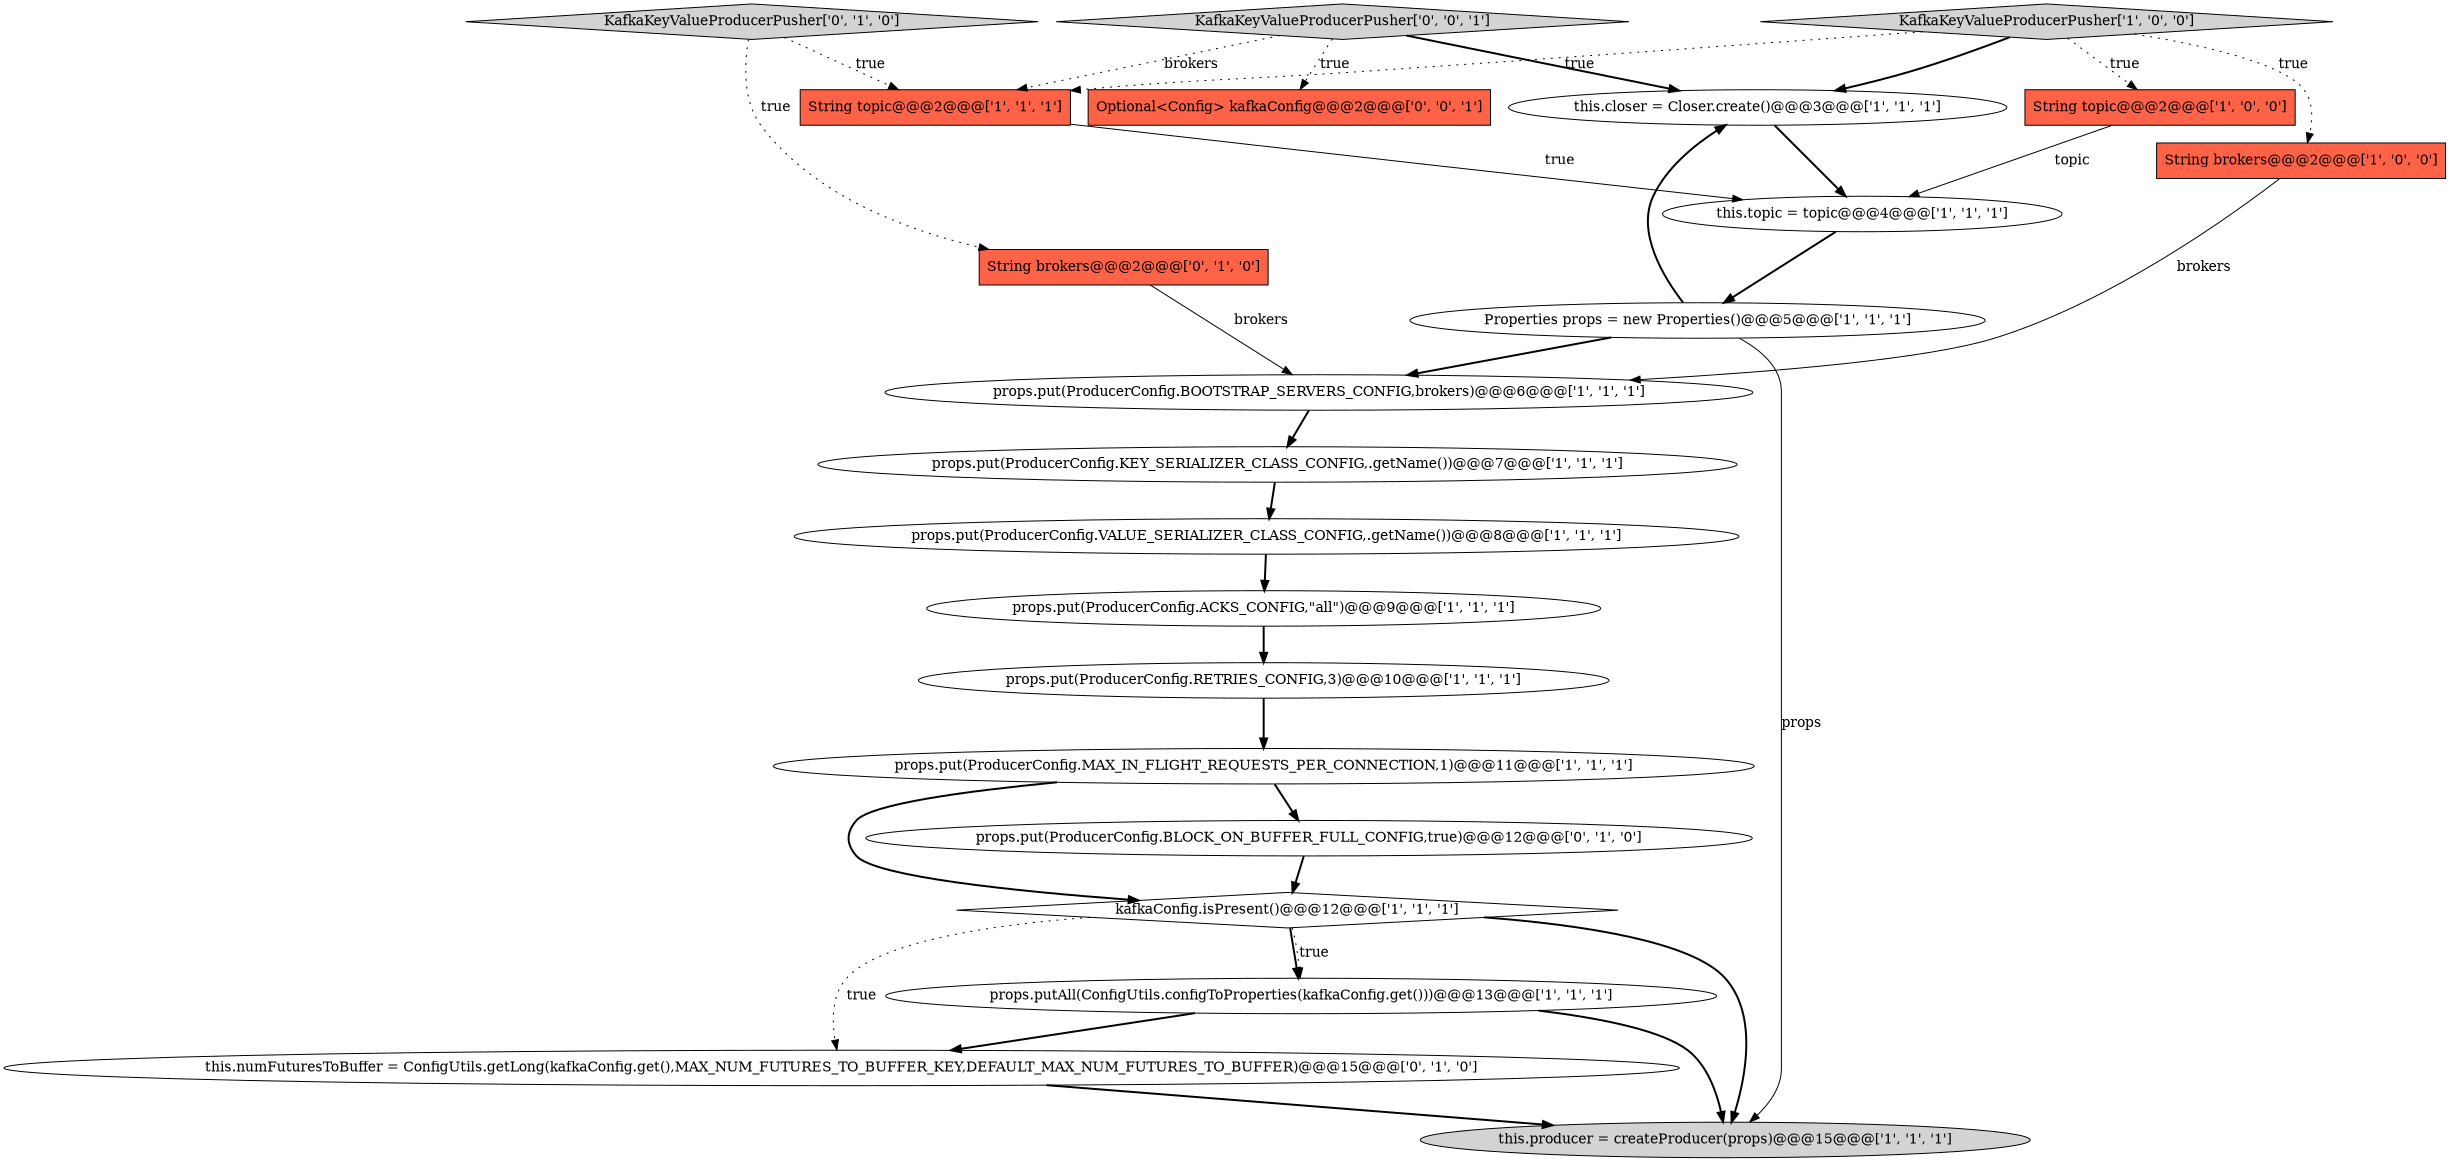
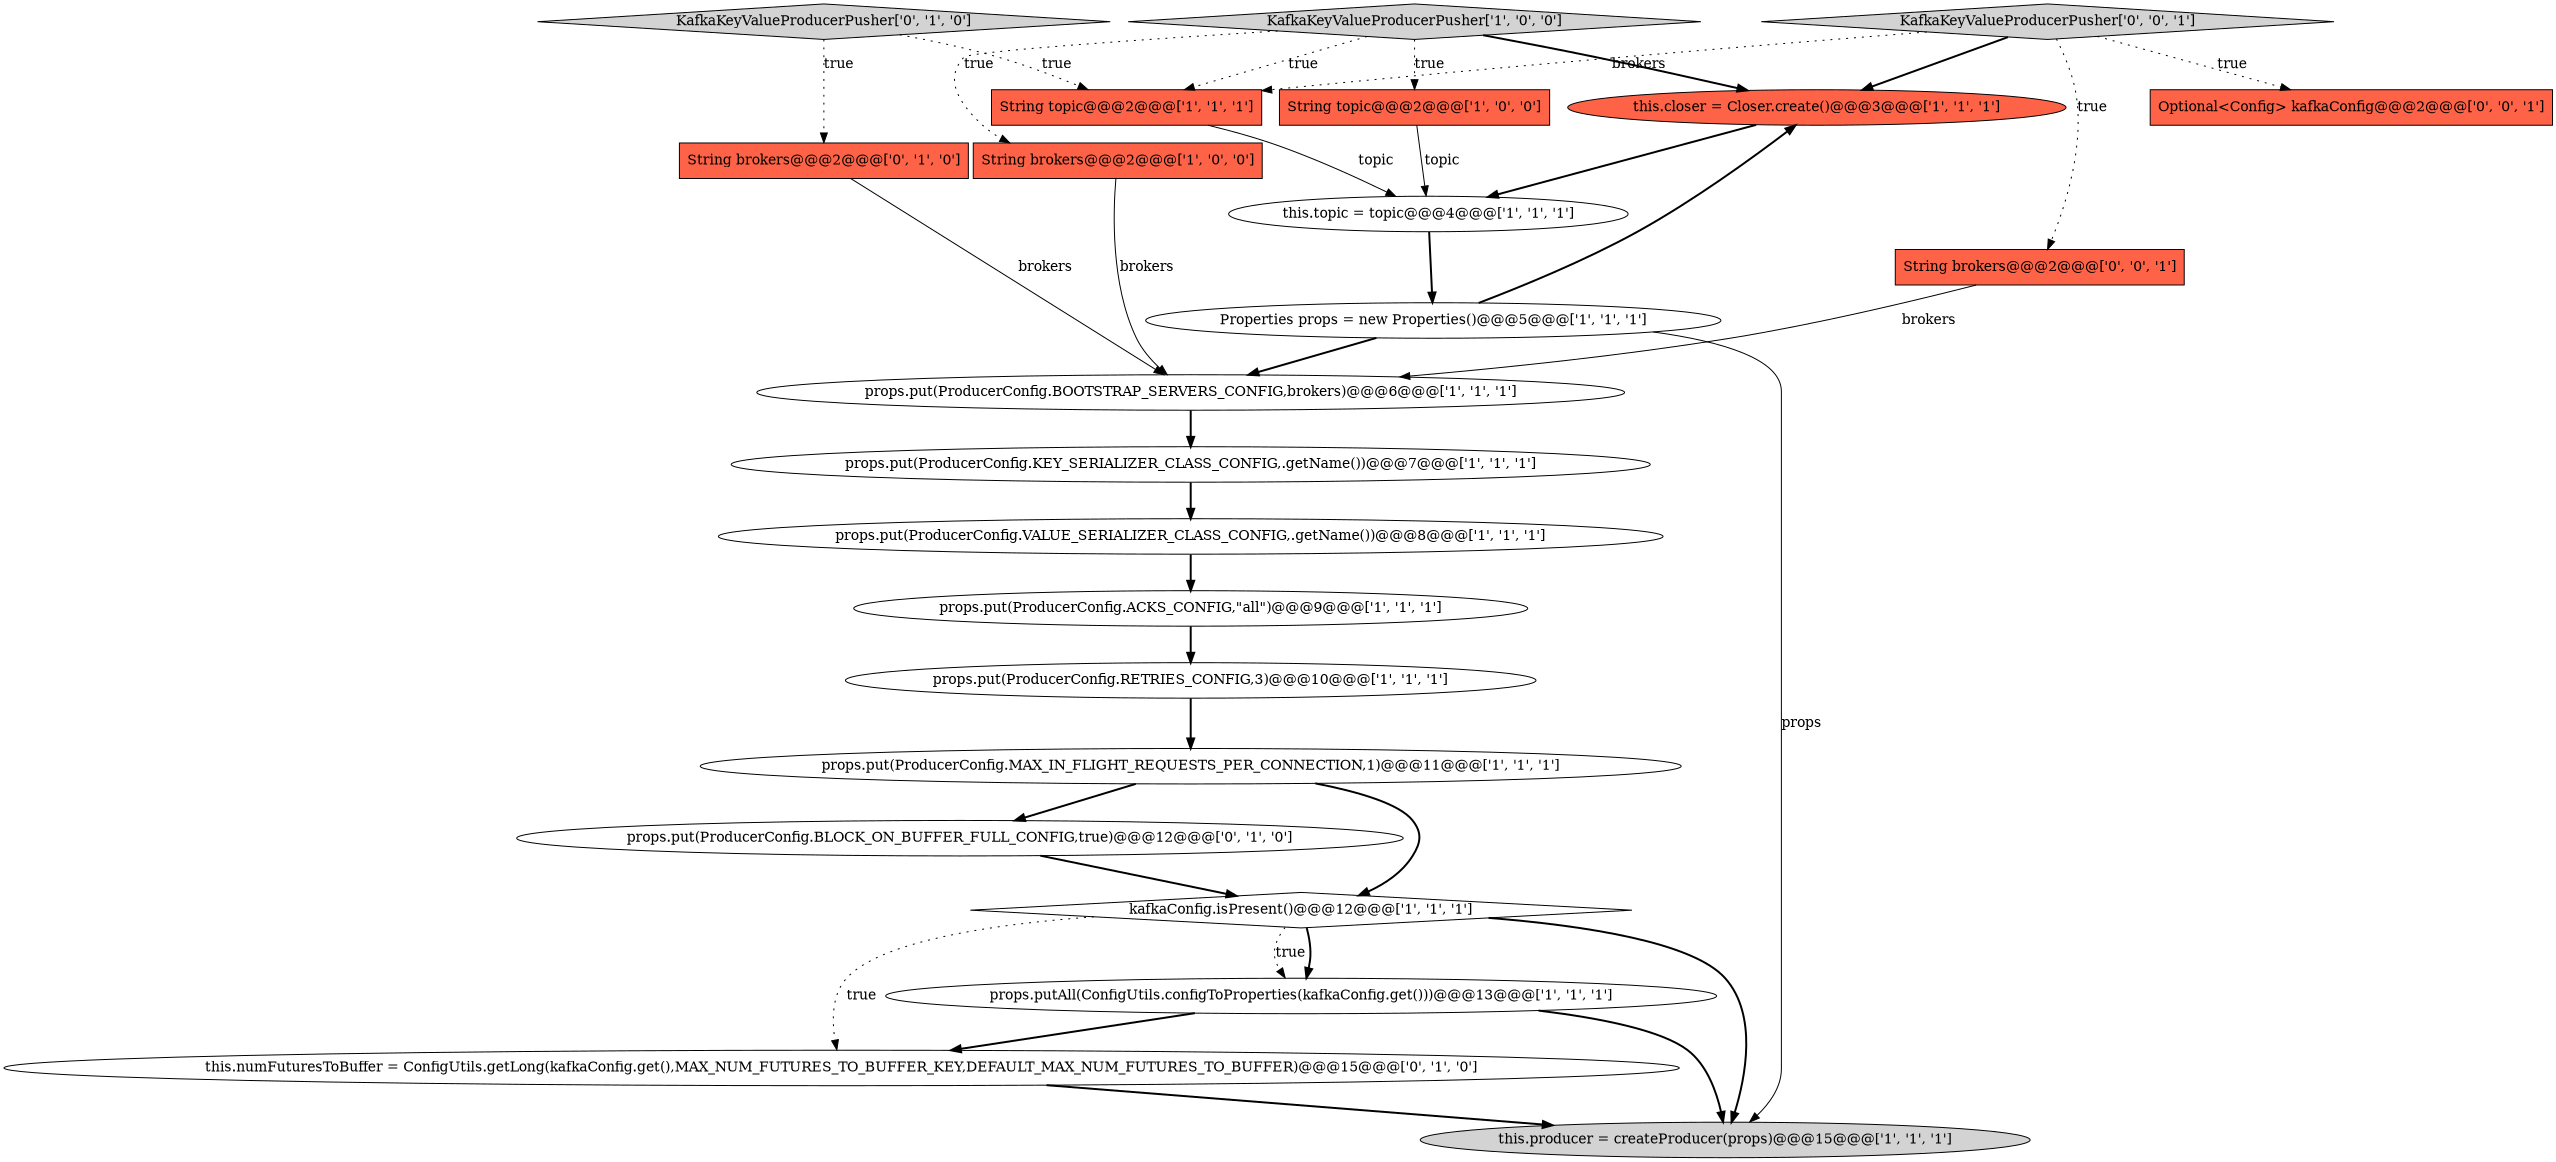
(1758, 107) -> (1817, 107)
(1560, 161) -> (1376, 161)
none -> (2040, 267)
